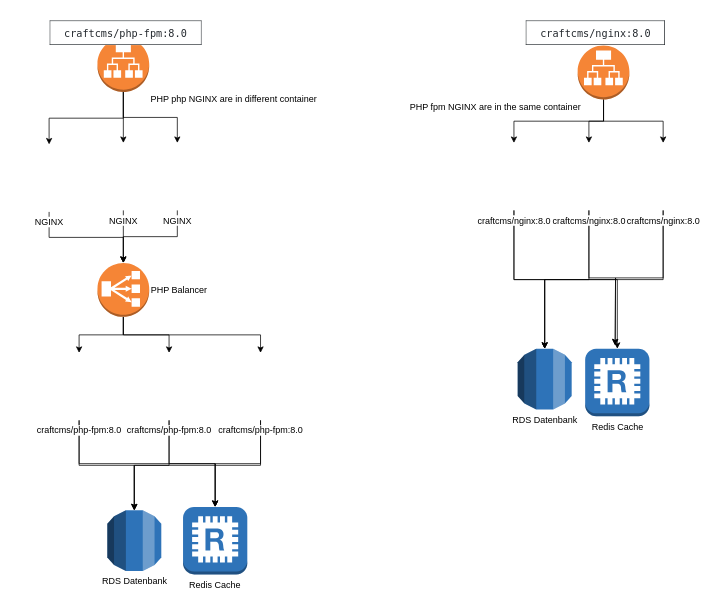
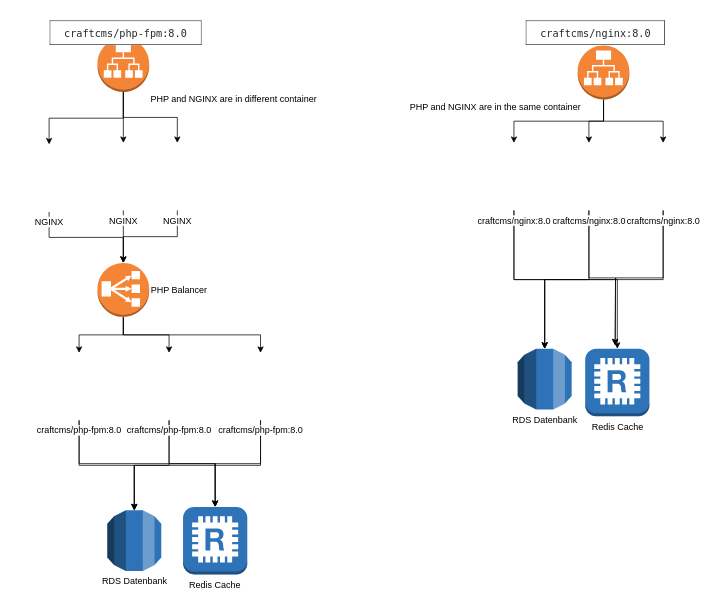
(234, 99) -> (234, 99)
(496, 107) -> (496, 107)
